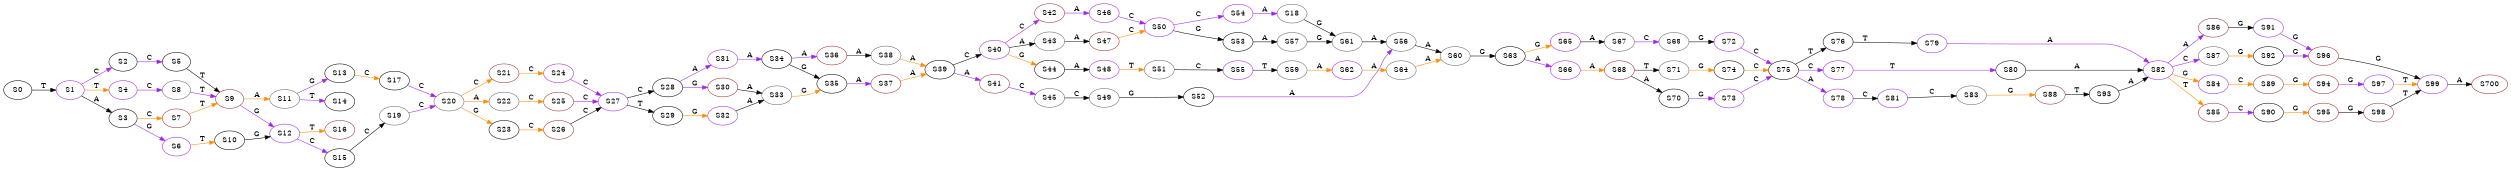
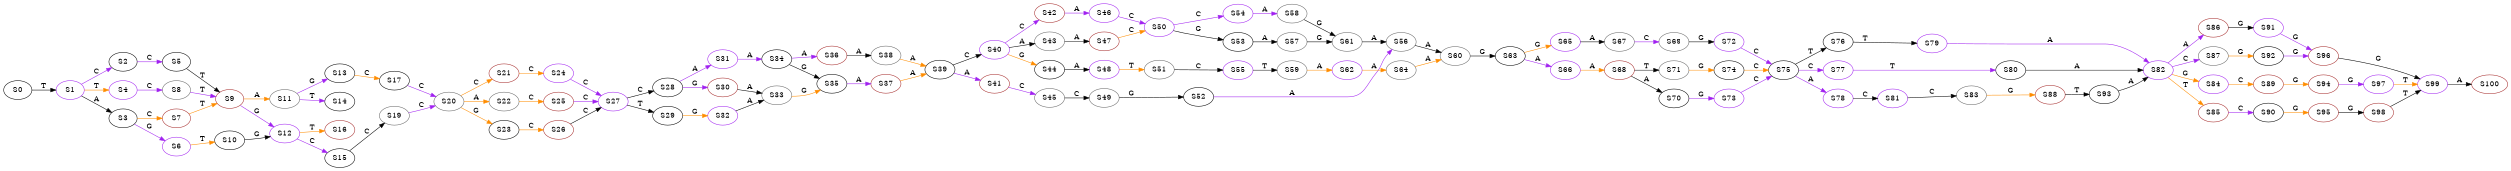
(1292, 14) -> (1292, 14)
(2490, 84) -> (2490, 84)
